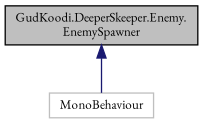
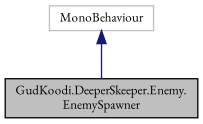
(102, 76) -> (102, 61)
